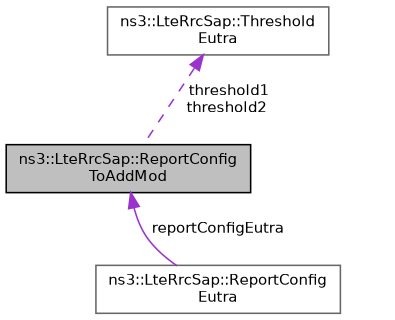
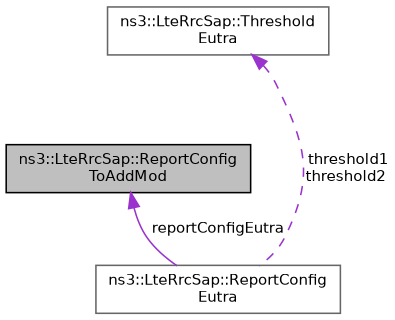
(169, 107) -> (303, 168)
